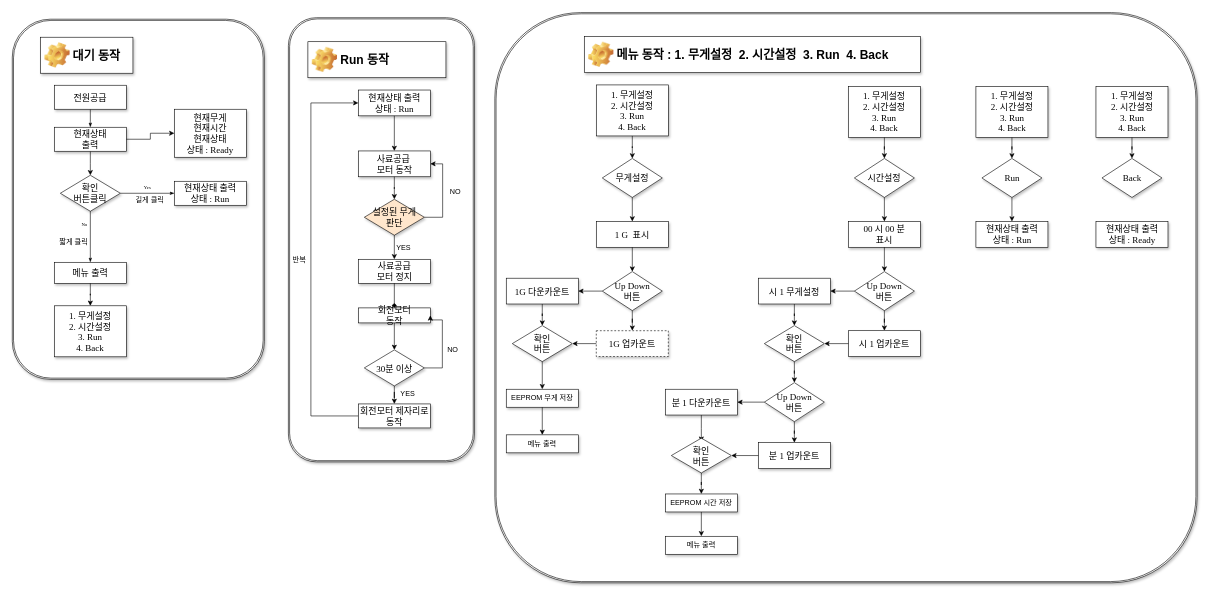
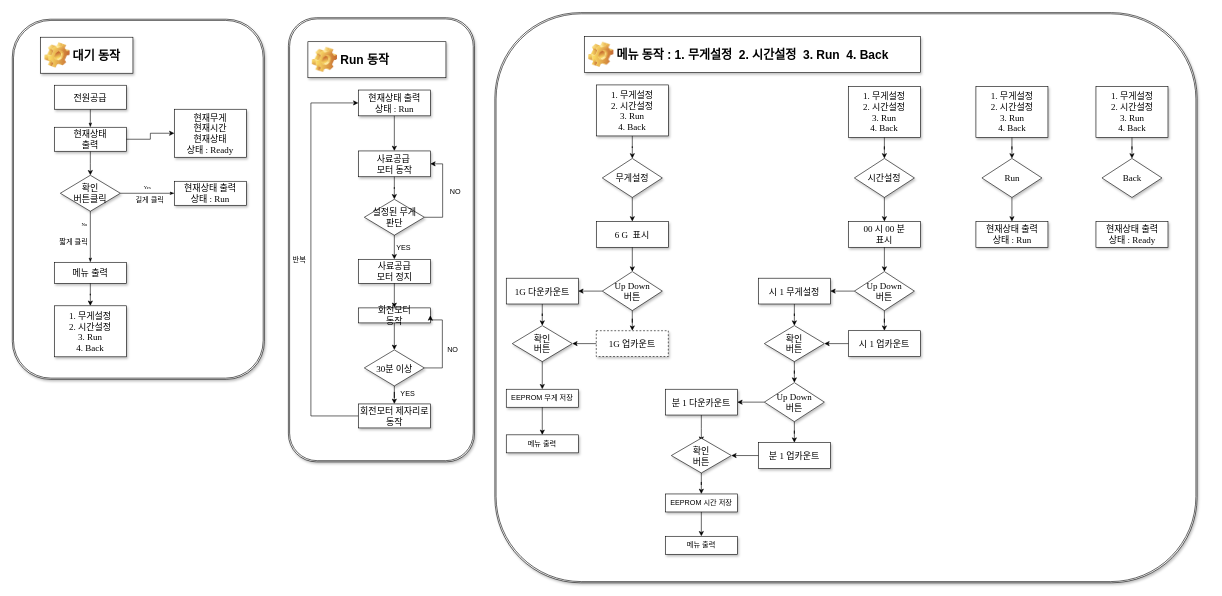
(394, 217) -> (394, 217)
(632, 234) -> (632, 234)
(394, 302) -> (394, 302)
